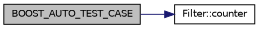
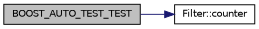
(72, 14) -> (72, 14)
